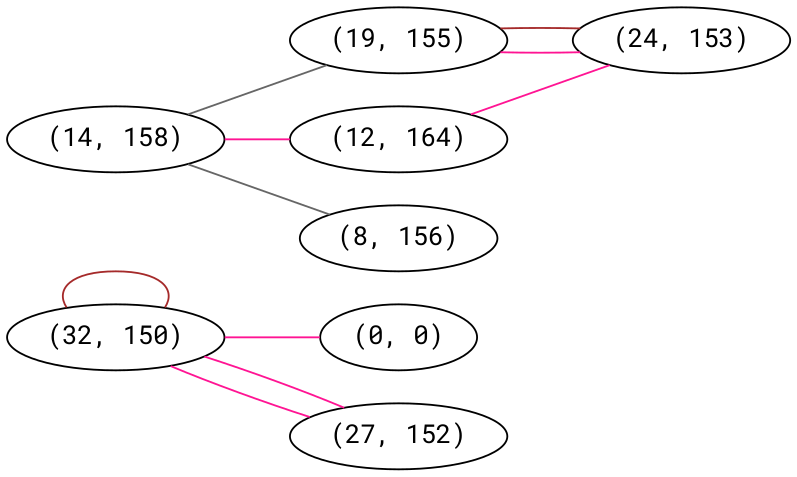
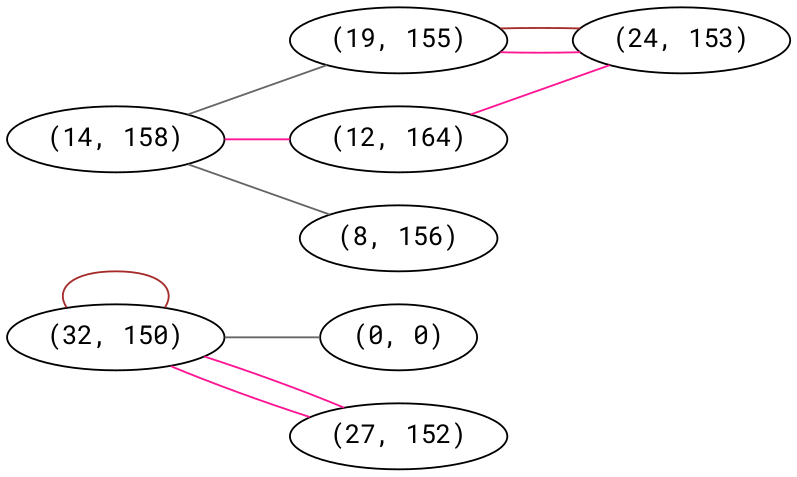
(272, 337) -> (272, 337)
